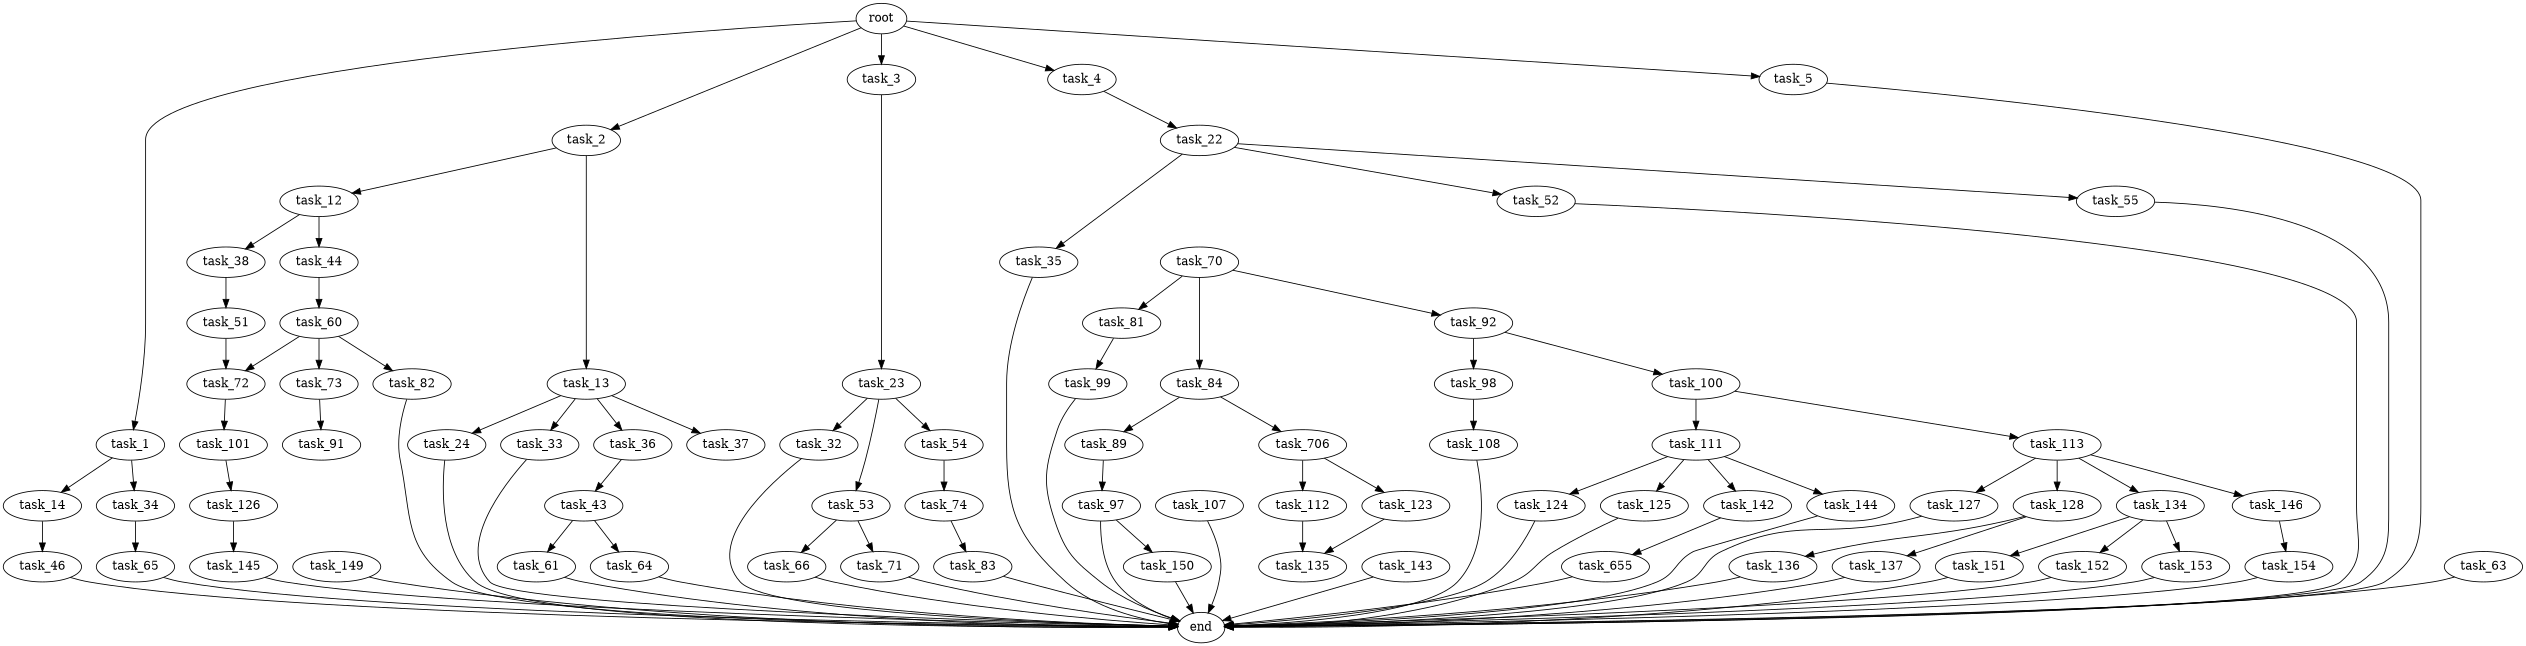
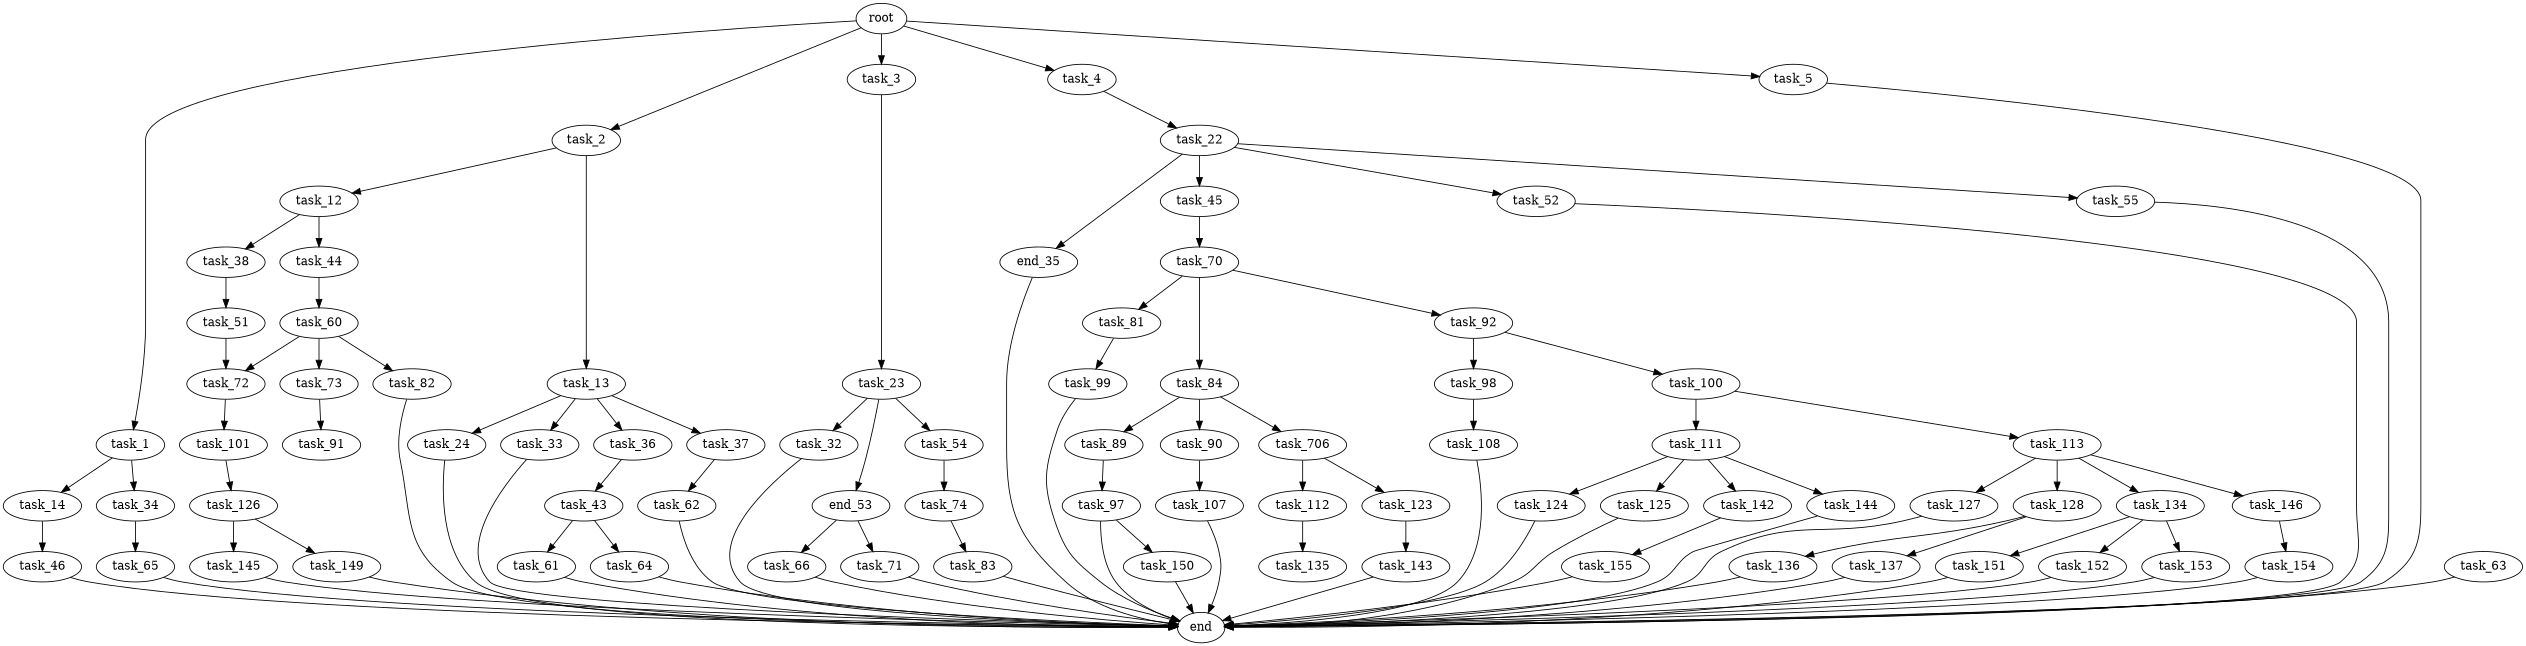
none -> (1199, 201)
(1039, 262) -> (1039, 262)
none -> (1199, 445)
none -> (677, 506)
(851, 506) -> (851, 506)
none -> (281, 534)
(1358, 534) -> (1406, 532)
(1605, 567) -> (1605, 567)
